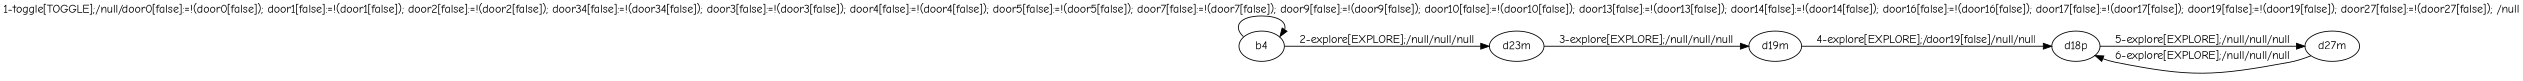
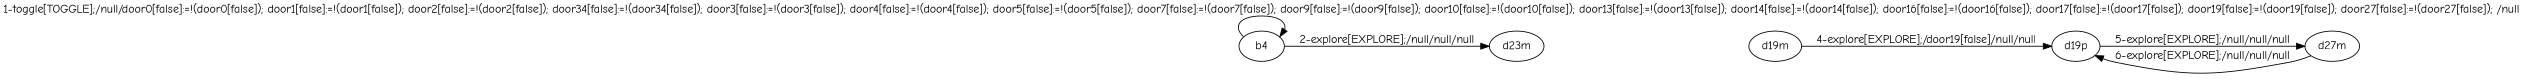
(1642, 46) -> none
(2076, 46) -> (2076, 46)
